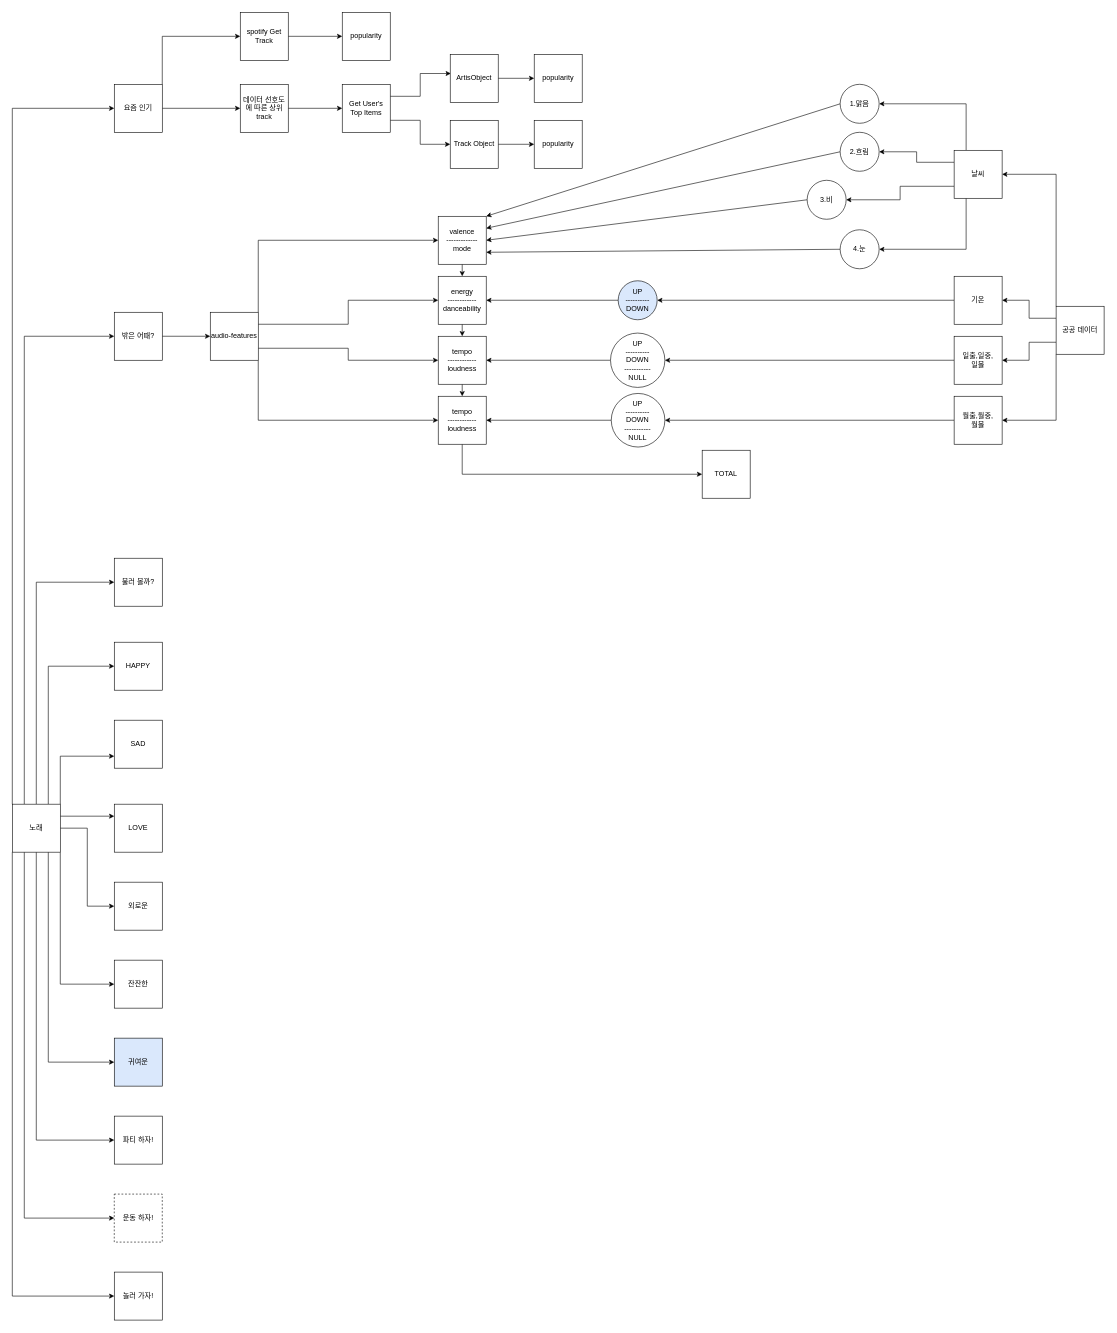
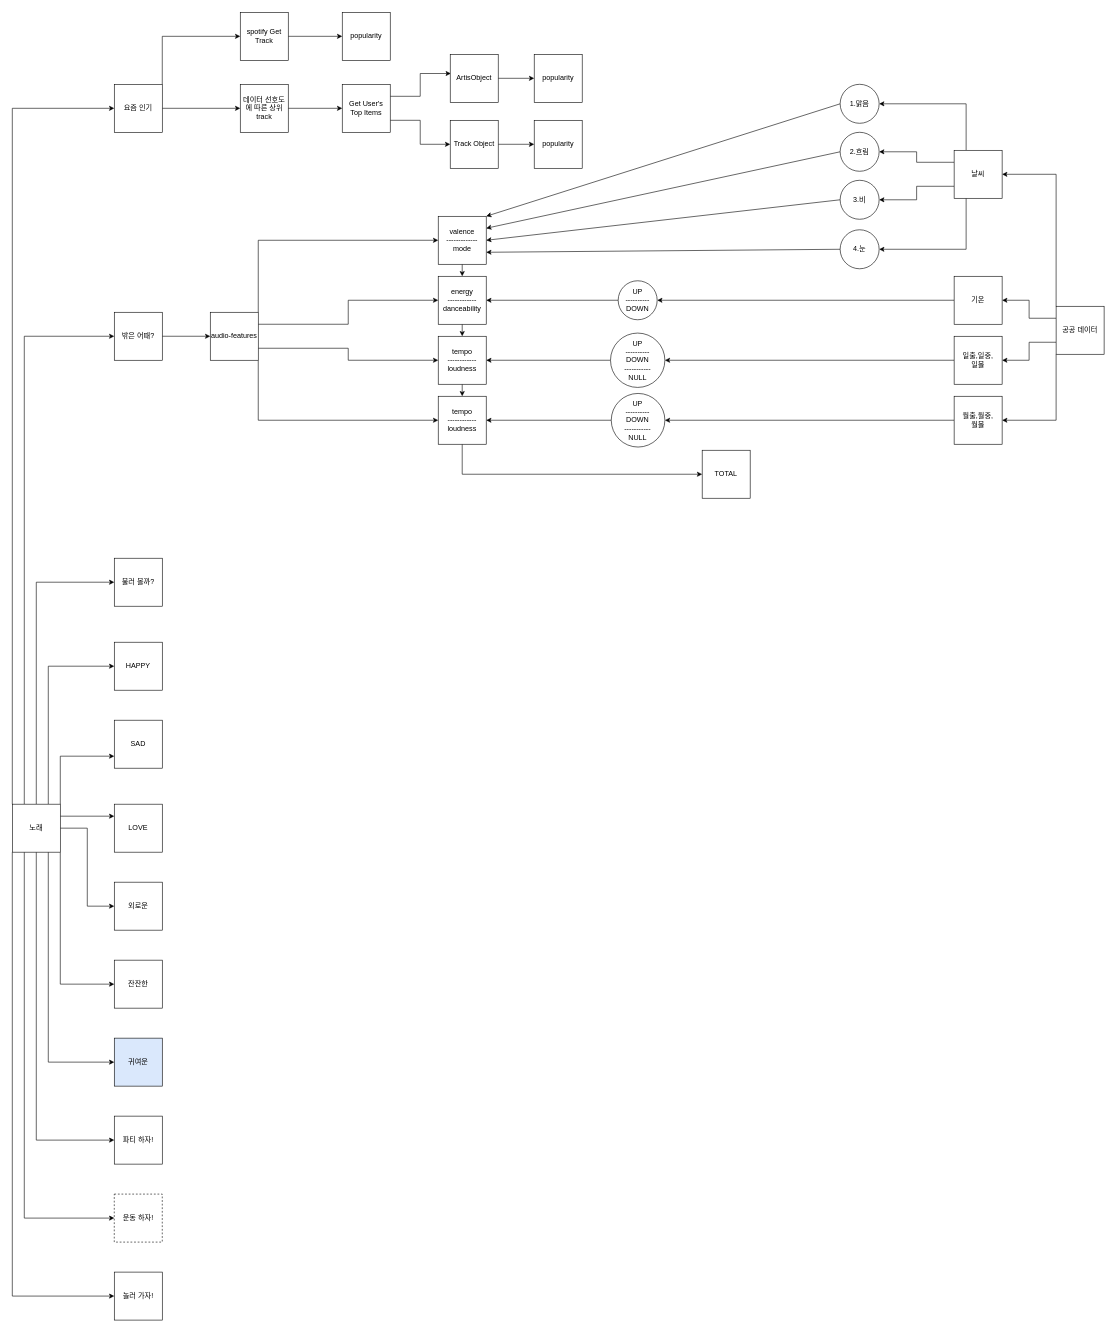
(827, 200) -> (860, 200)
(638, 300) -> (638, 300)
